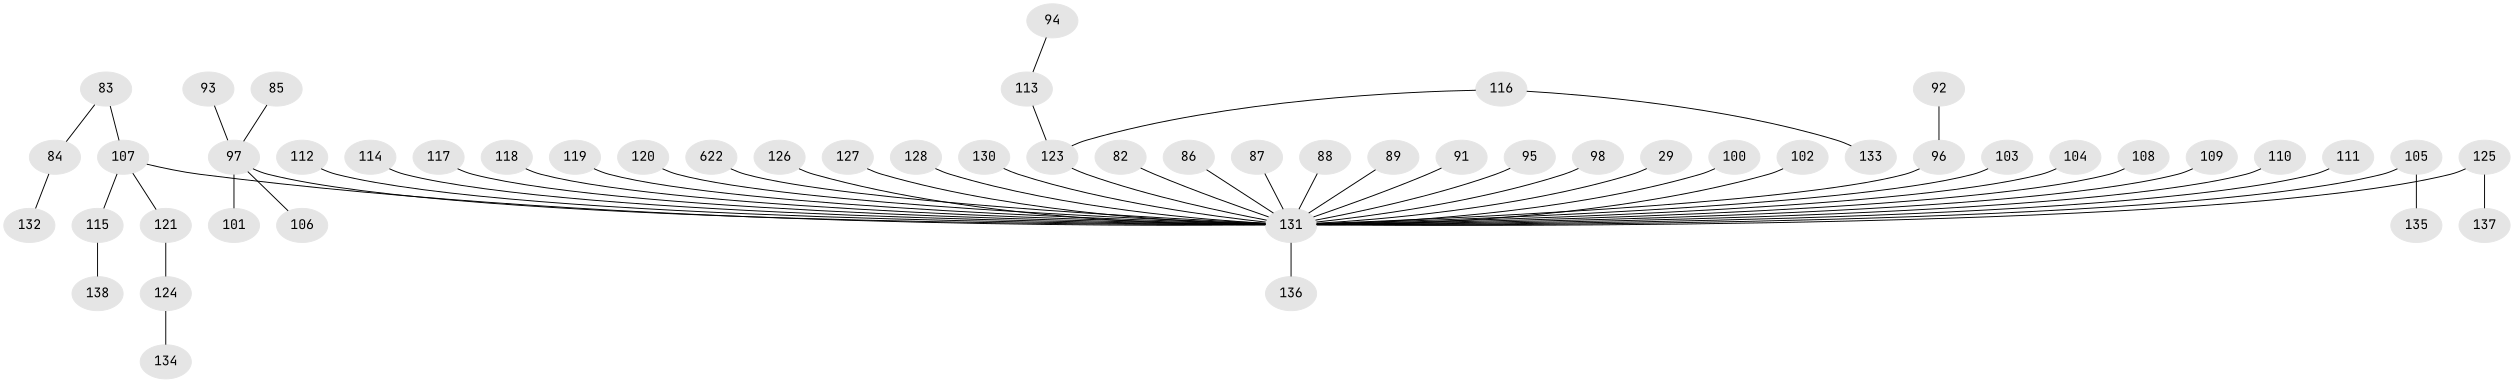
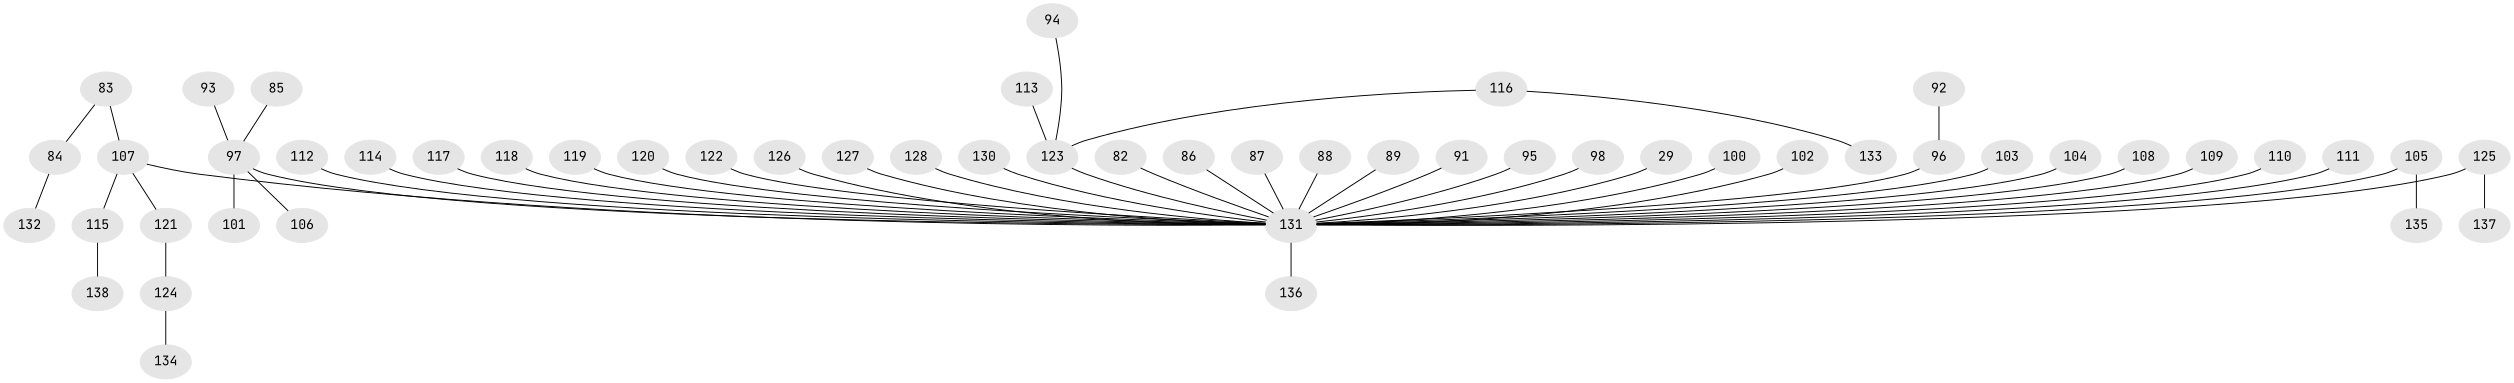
(1040, 55) -> (1062, 89)
(711, 157) -> (711, 157)
